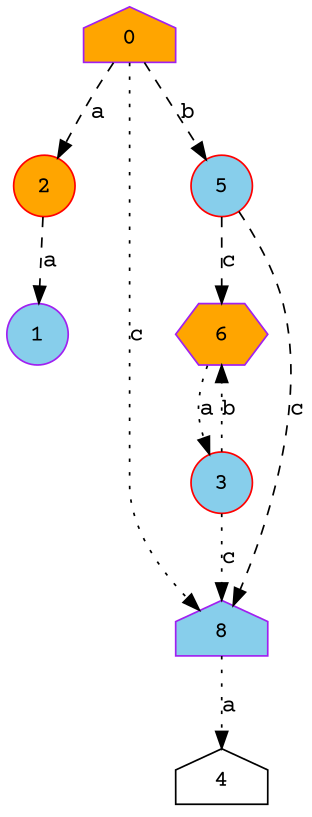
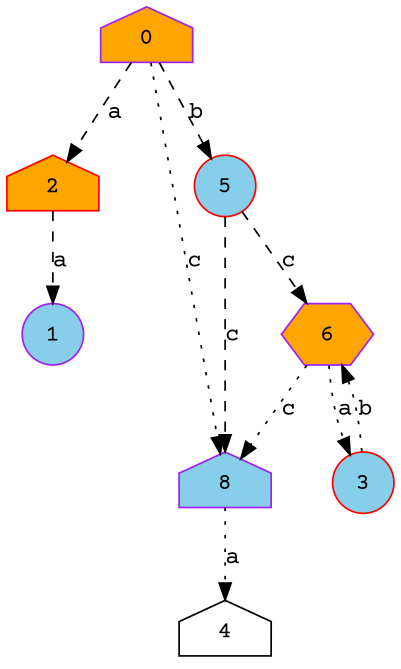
(44, 186) -> (53, 186)
(222, 548) -> (279, 405)
